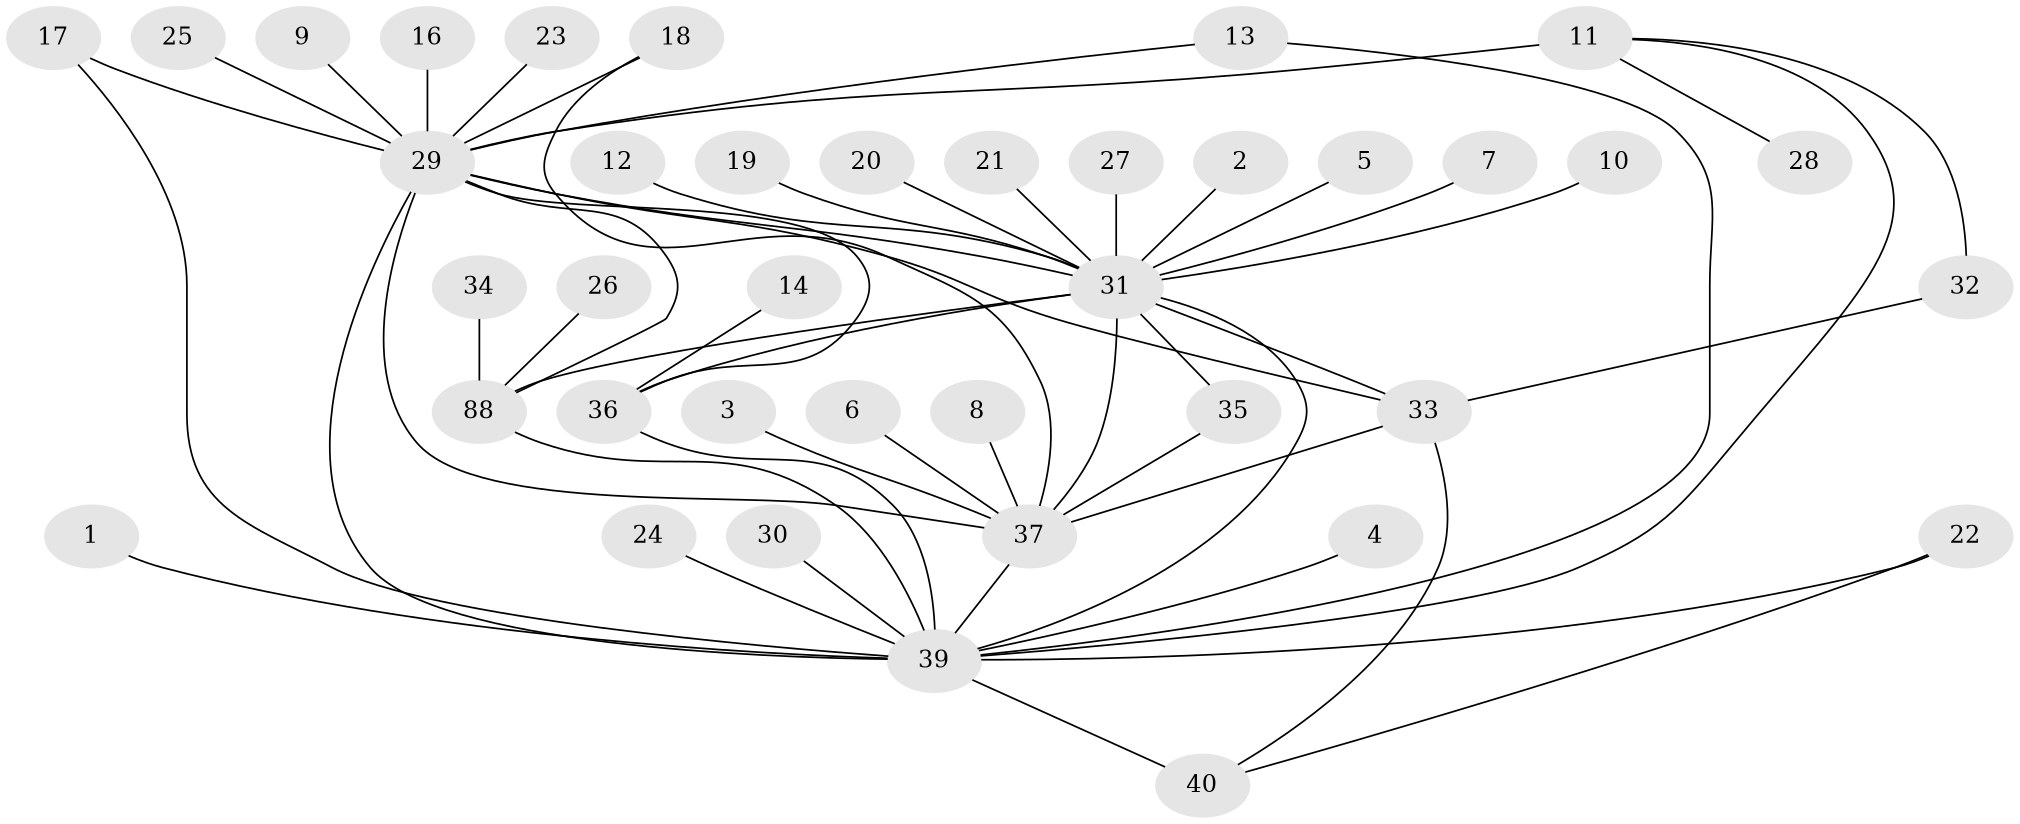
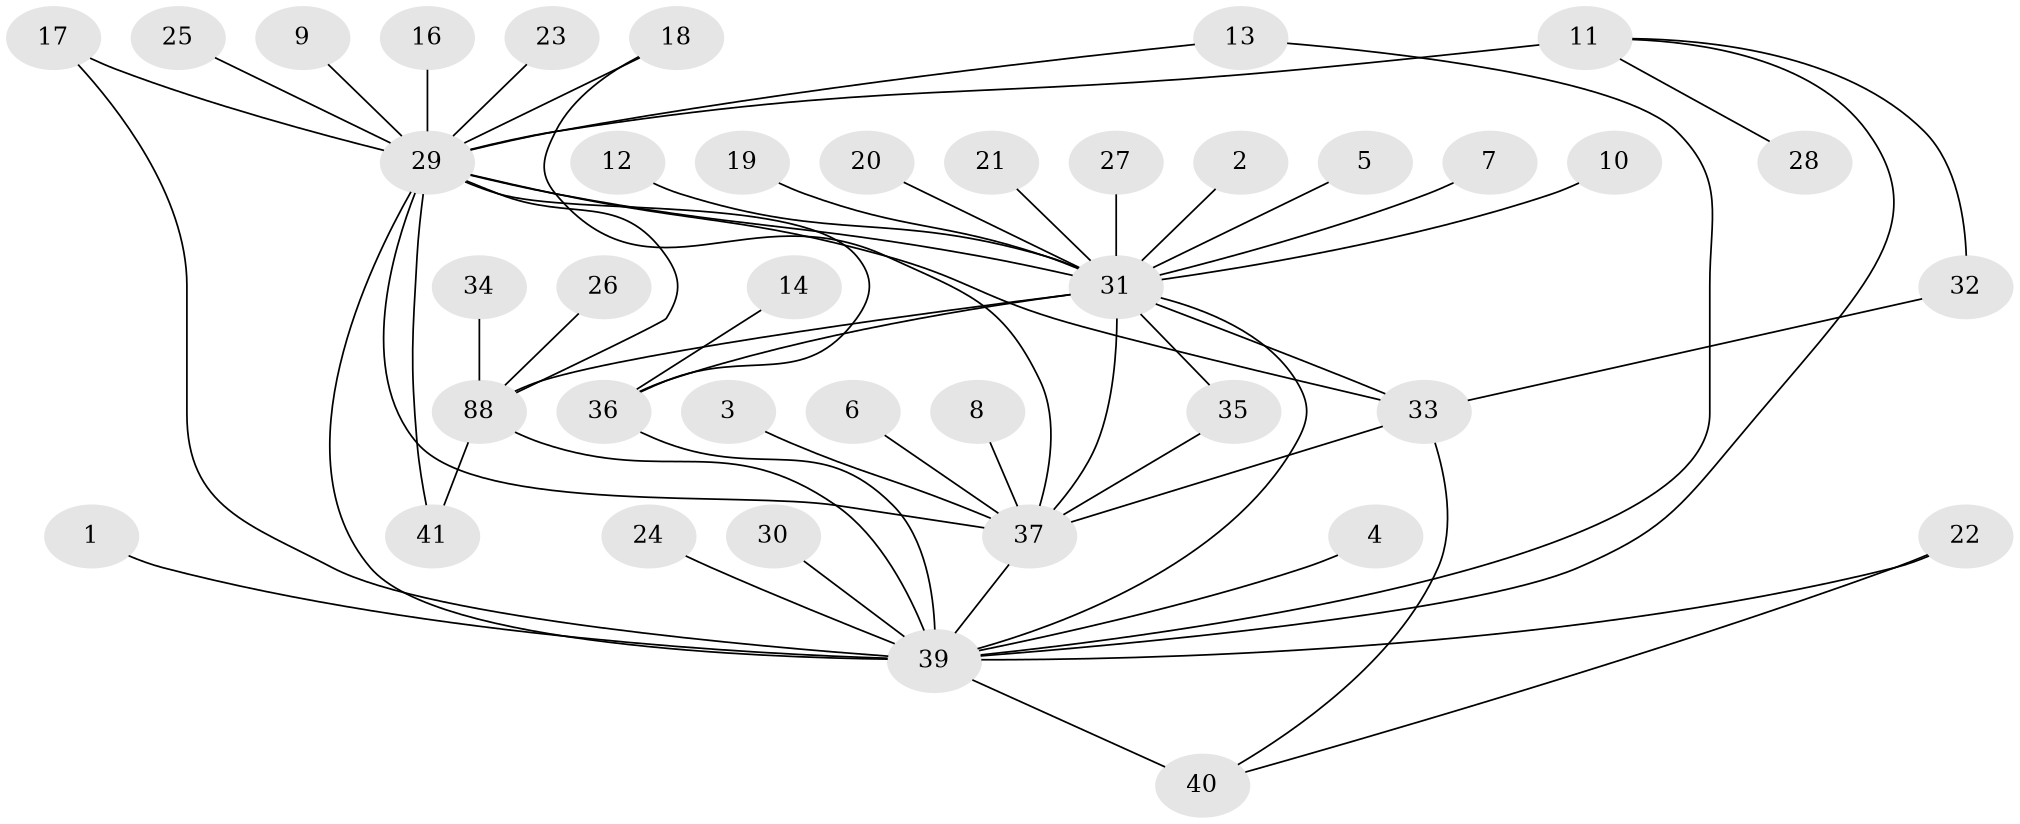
none -> (433, 536)
